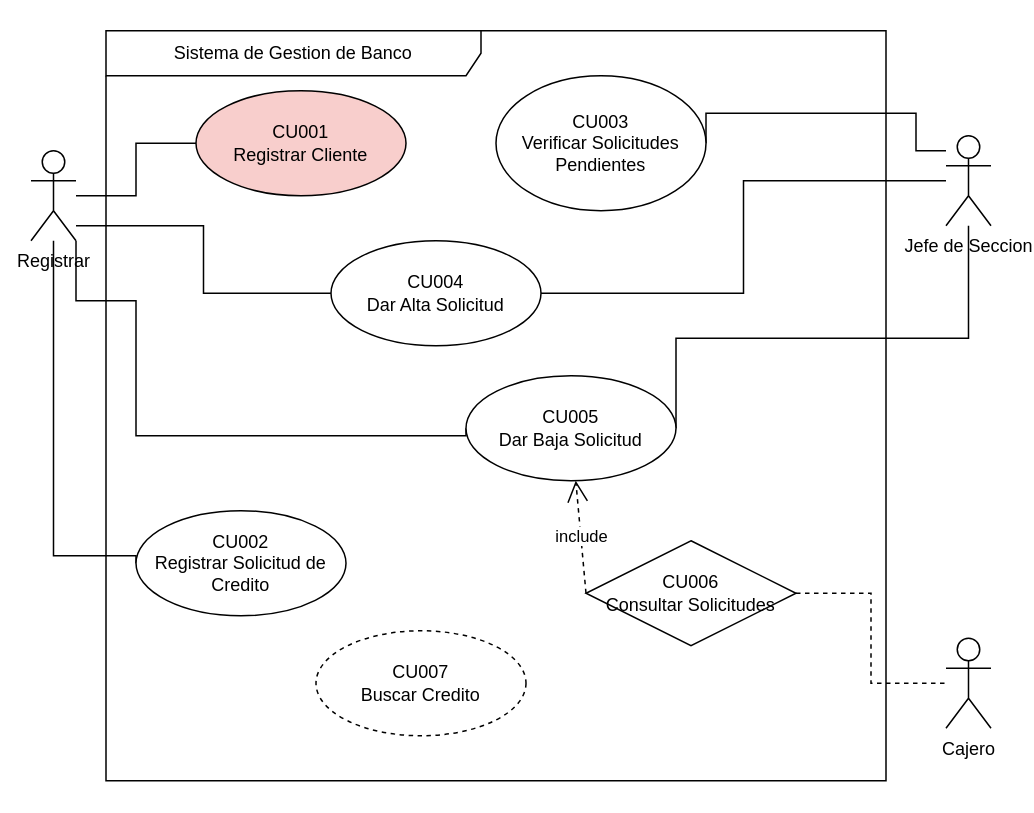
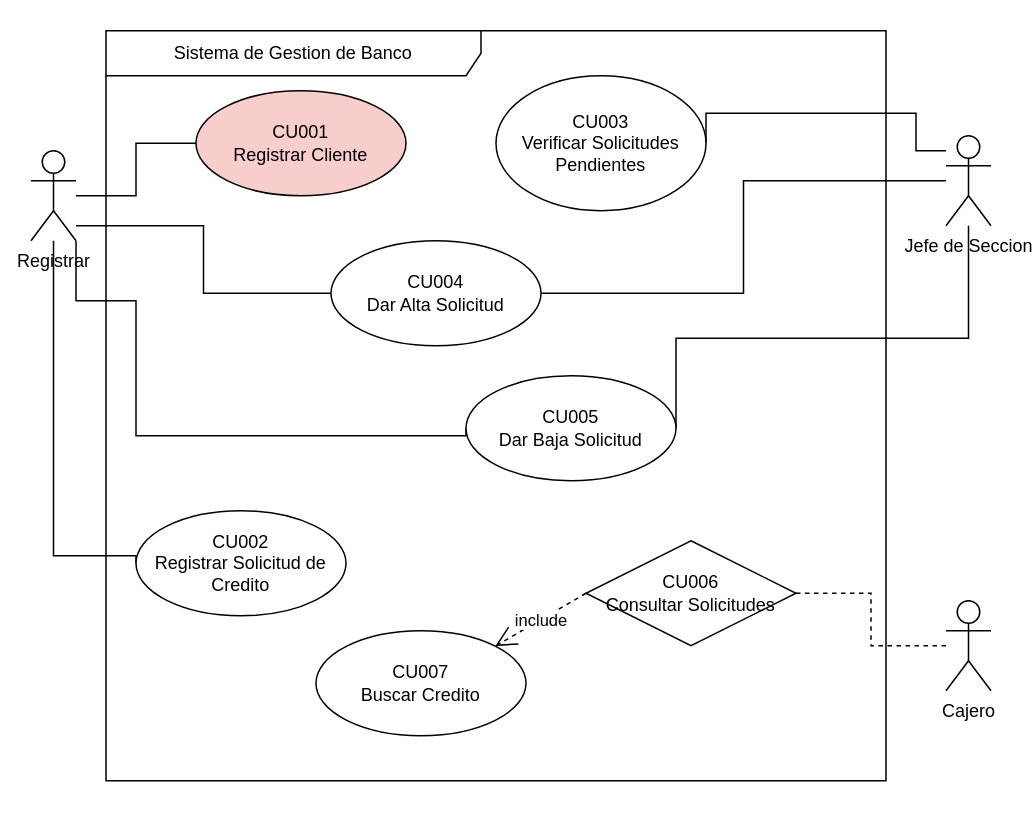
(581, 539) -> (542, 619)
(421, 683) -> (421, 683)
(968, 683) -> (968, 646)
